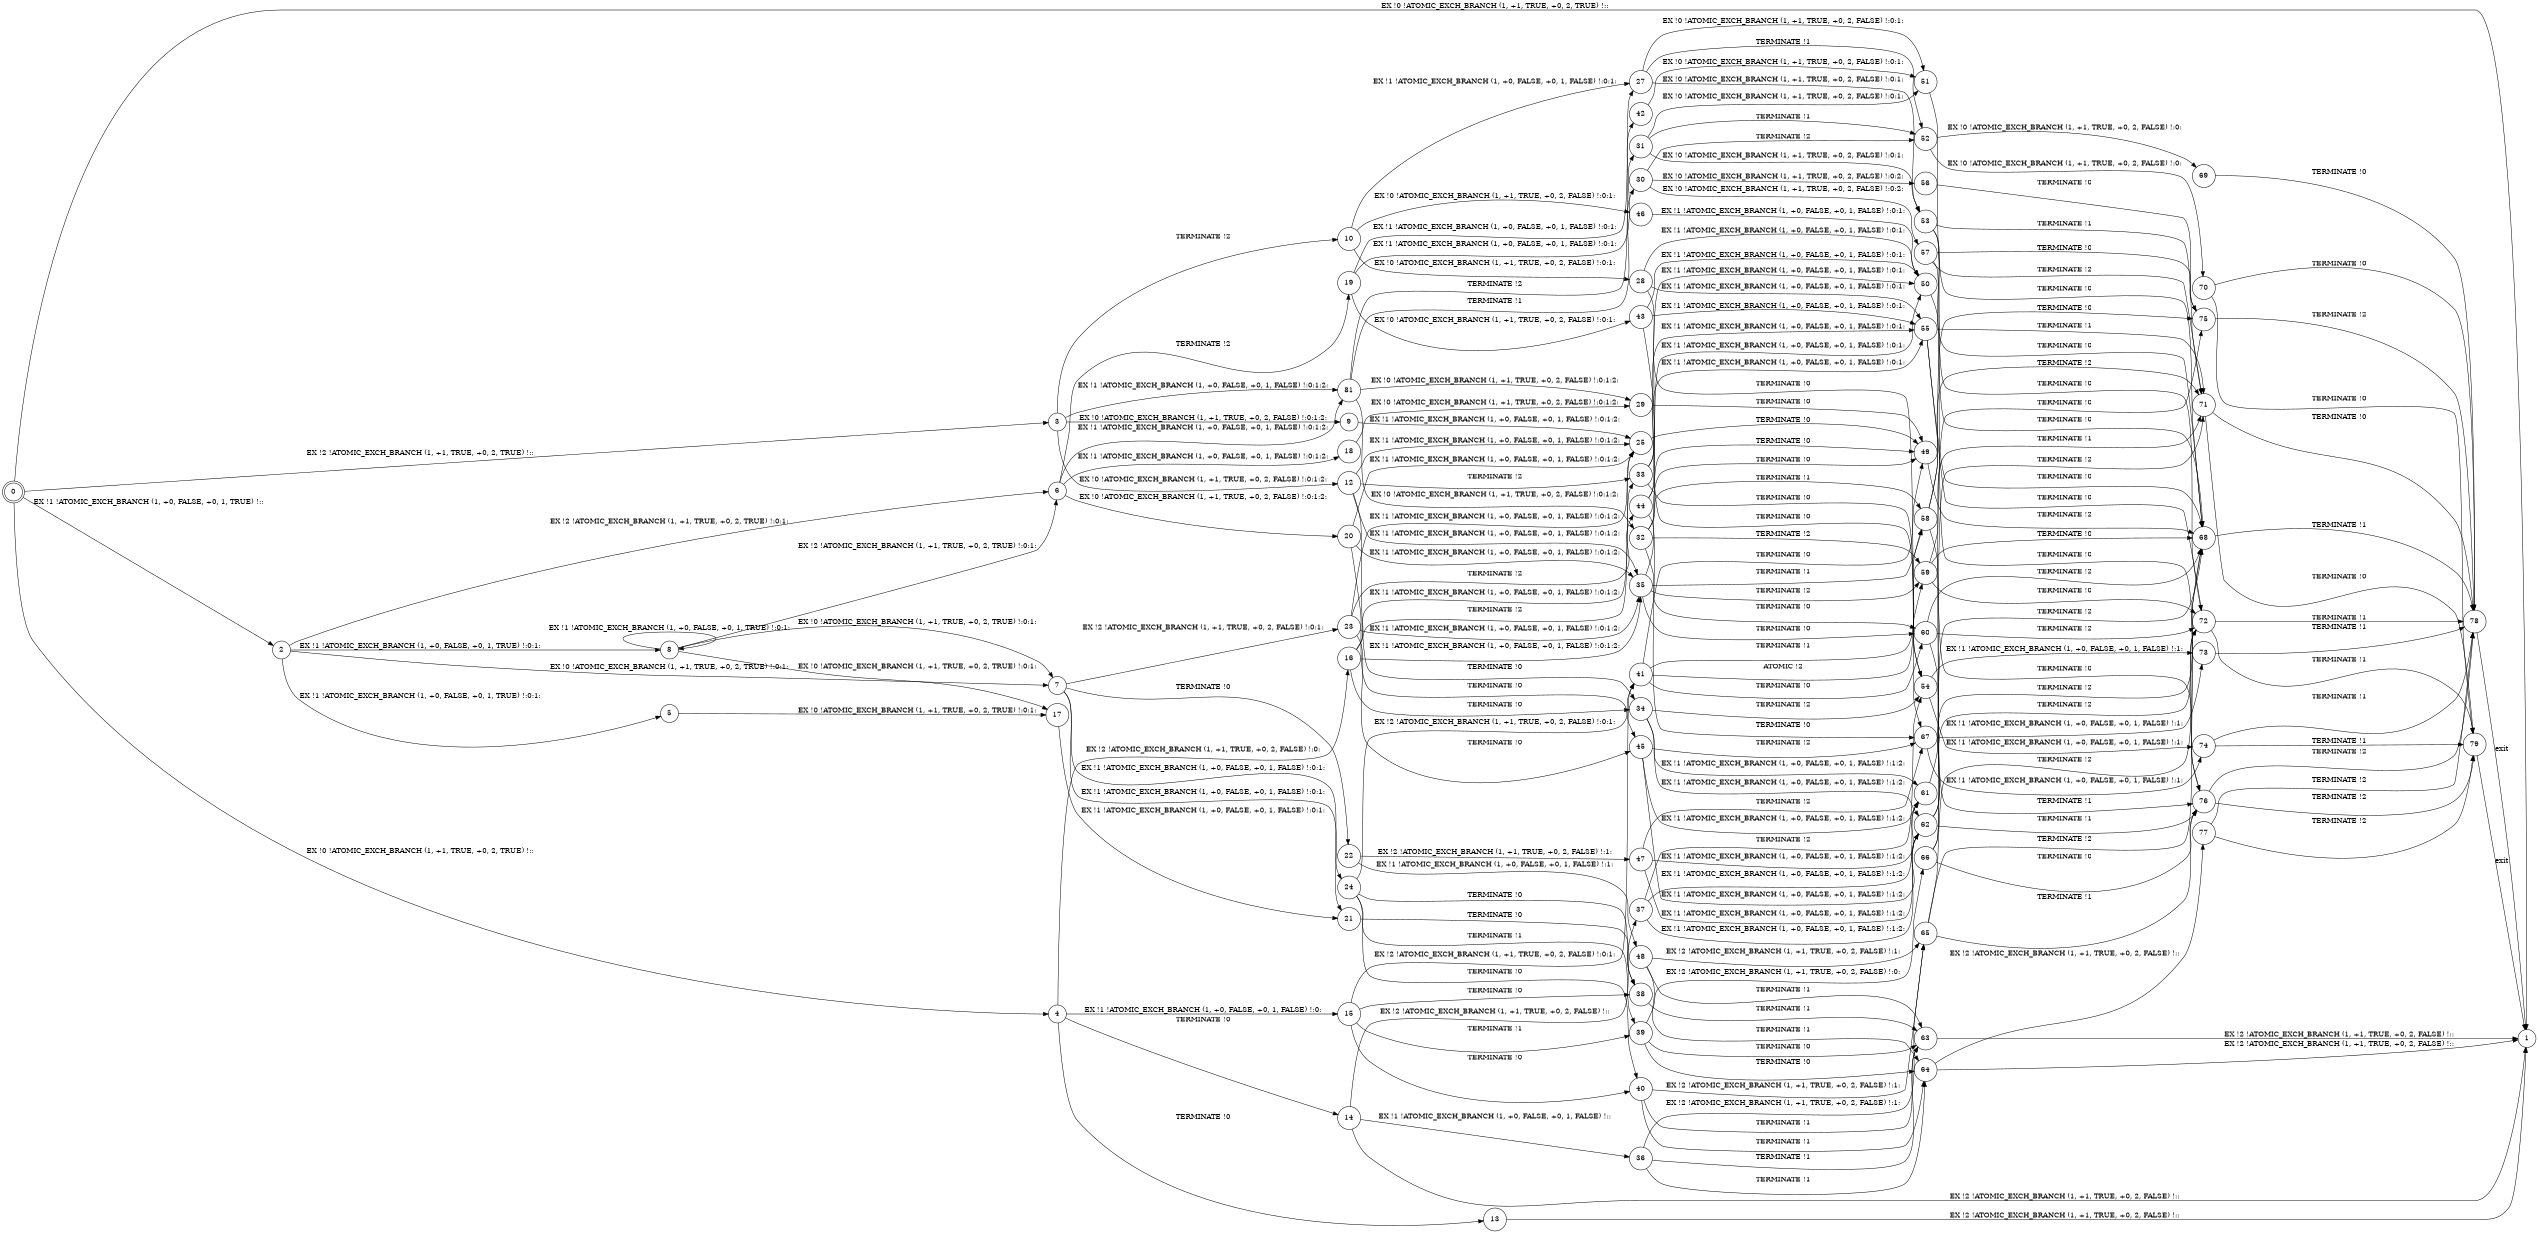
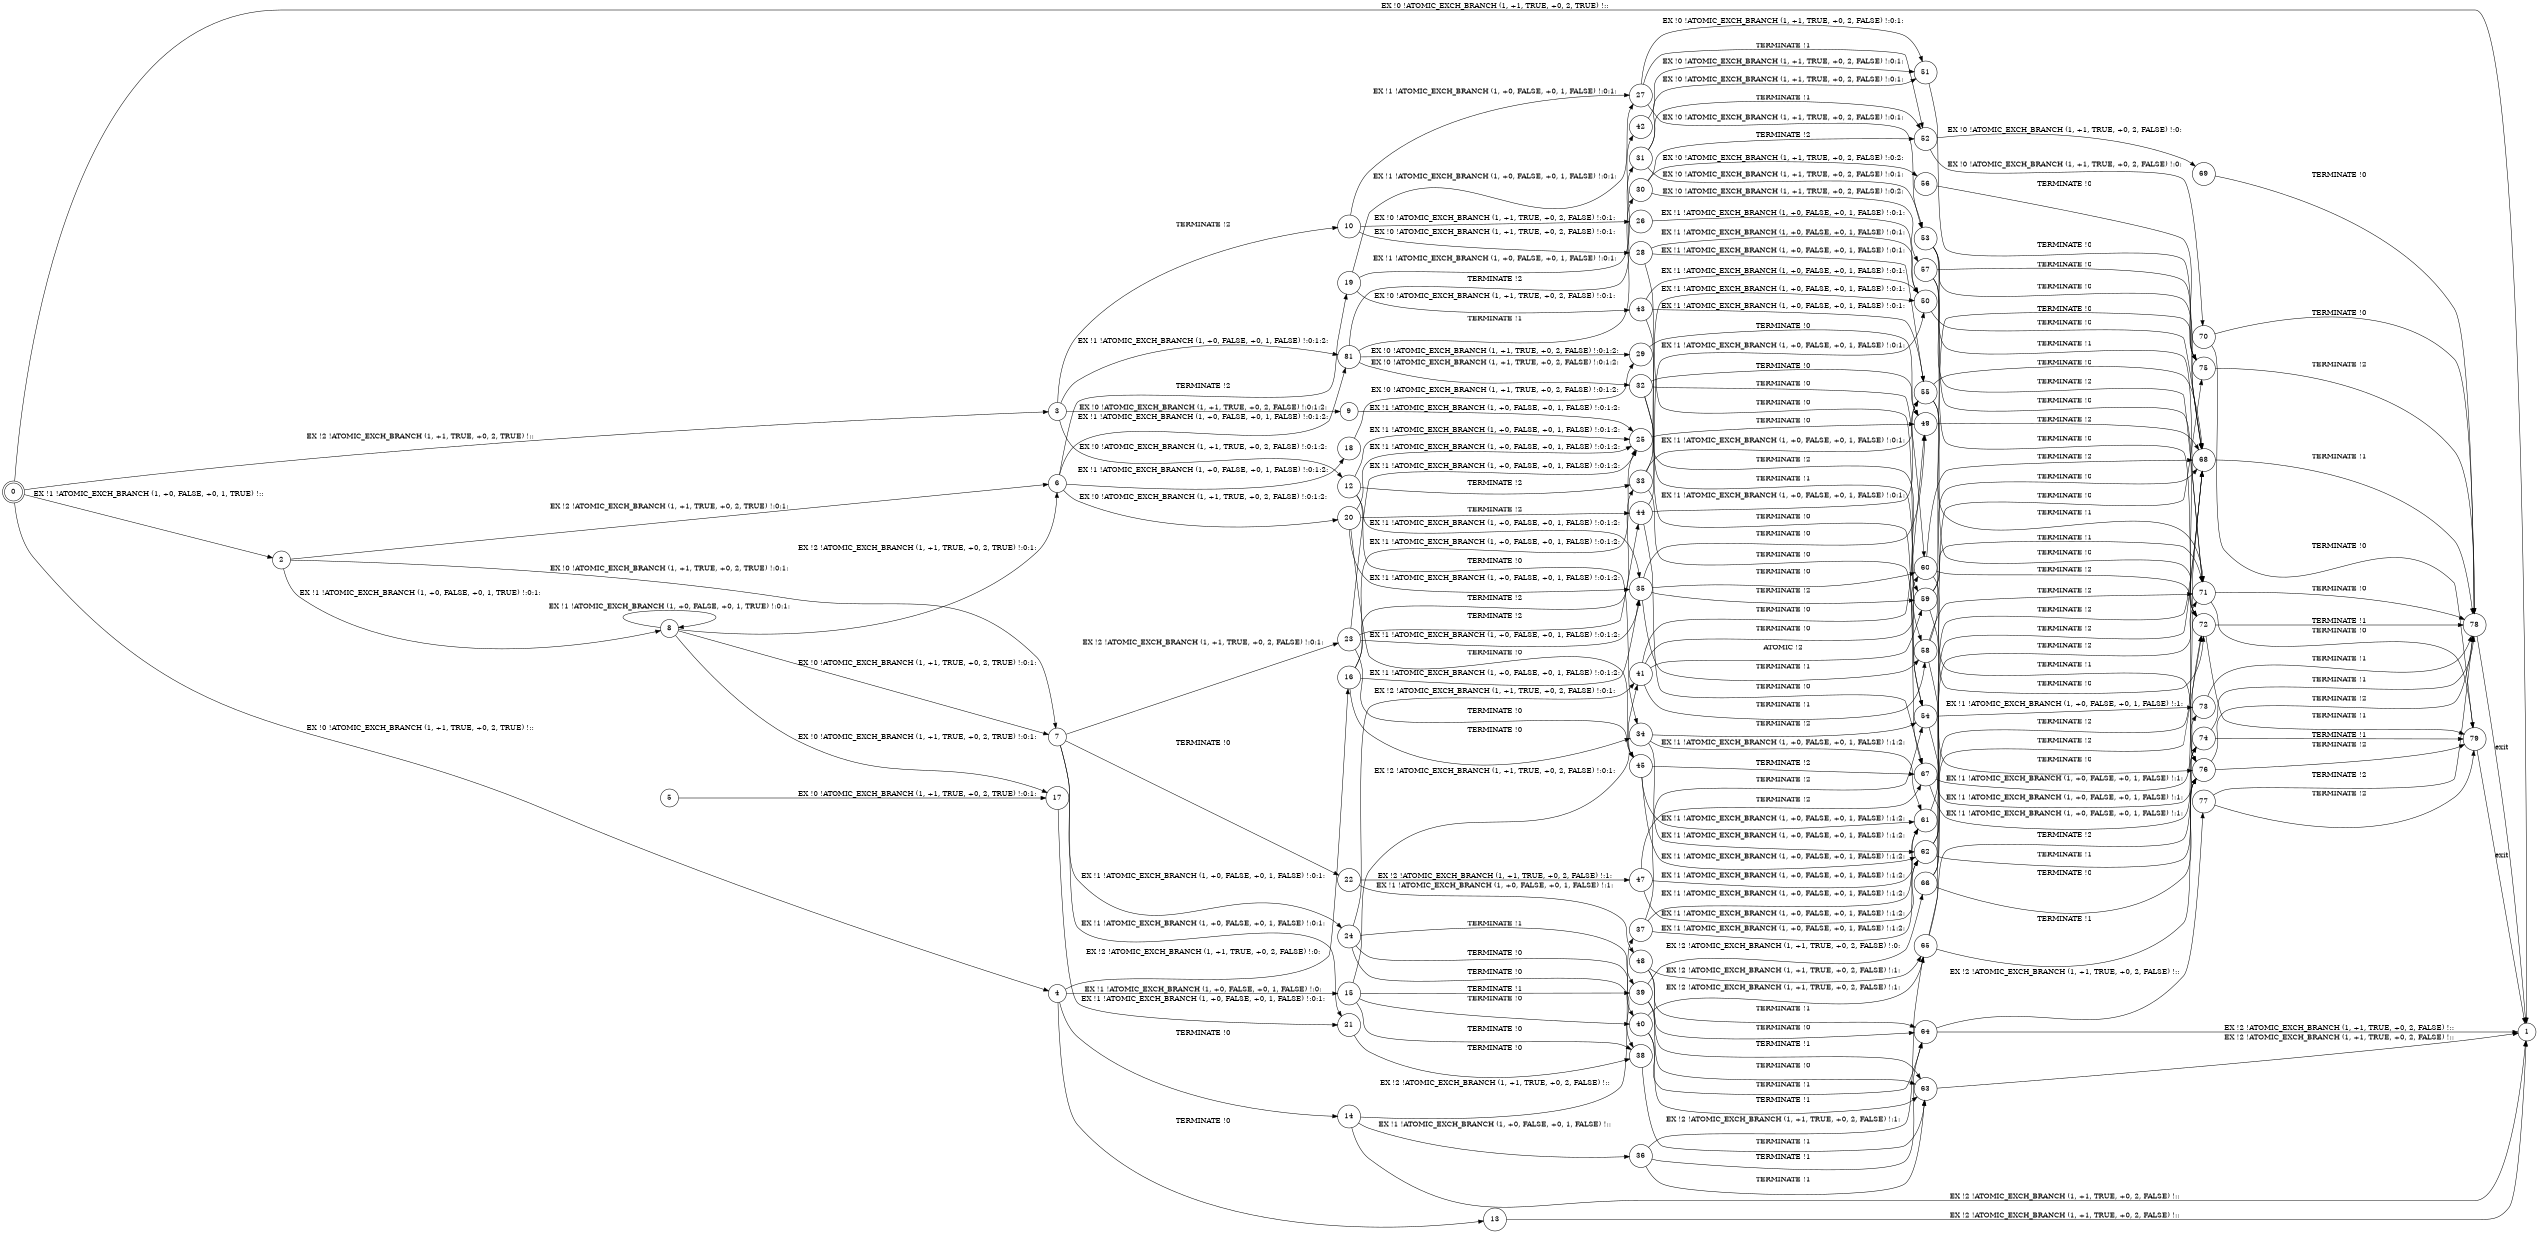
(1641, 214) -> (1641, 221)
none -> (1492, 515)
(452, 747) -> none
